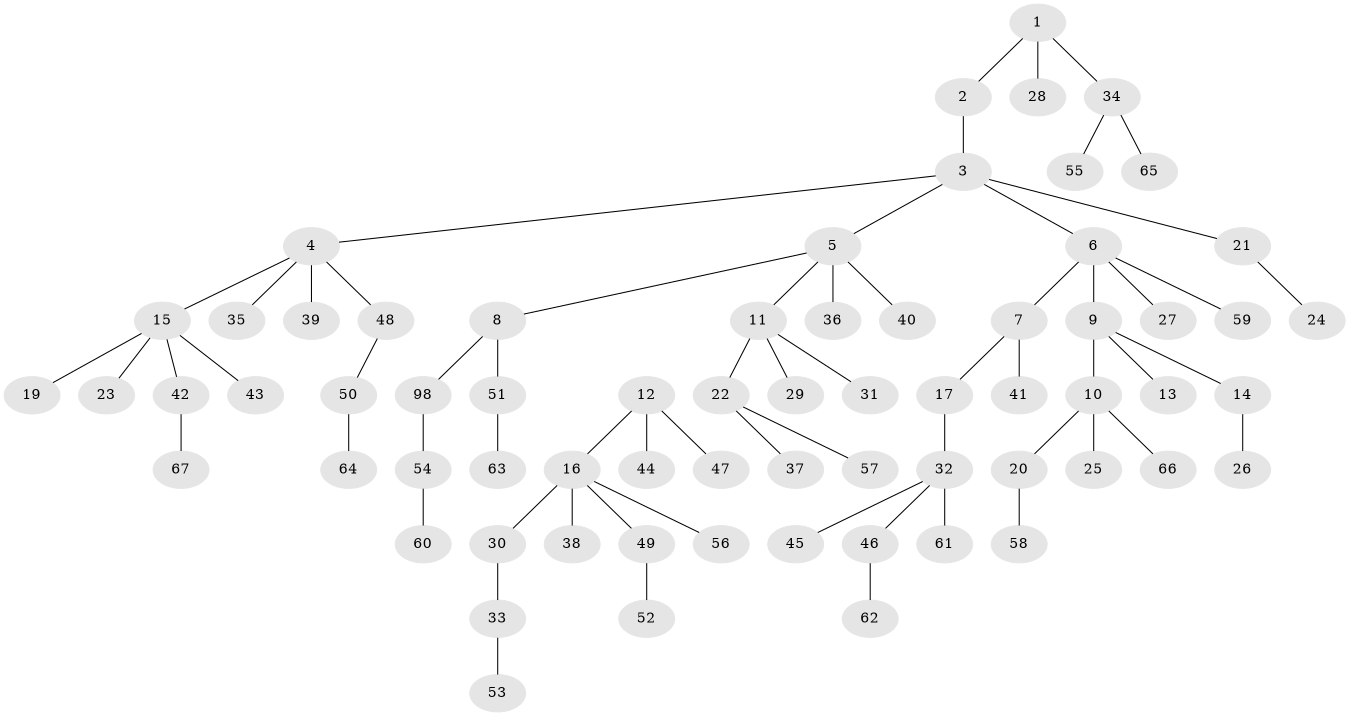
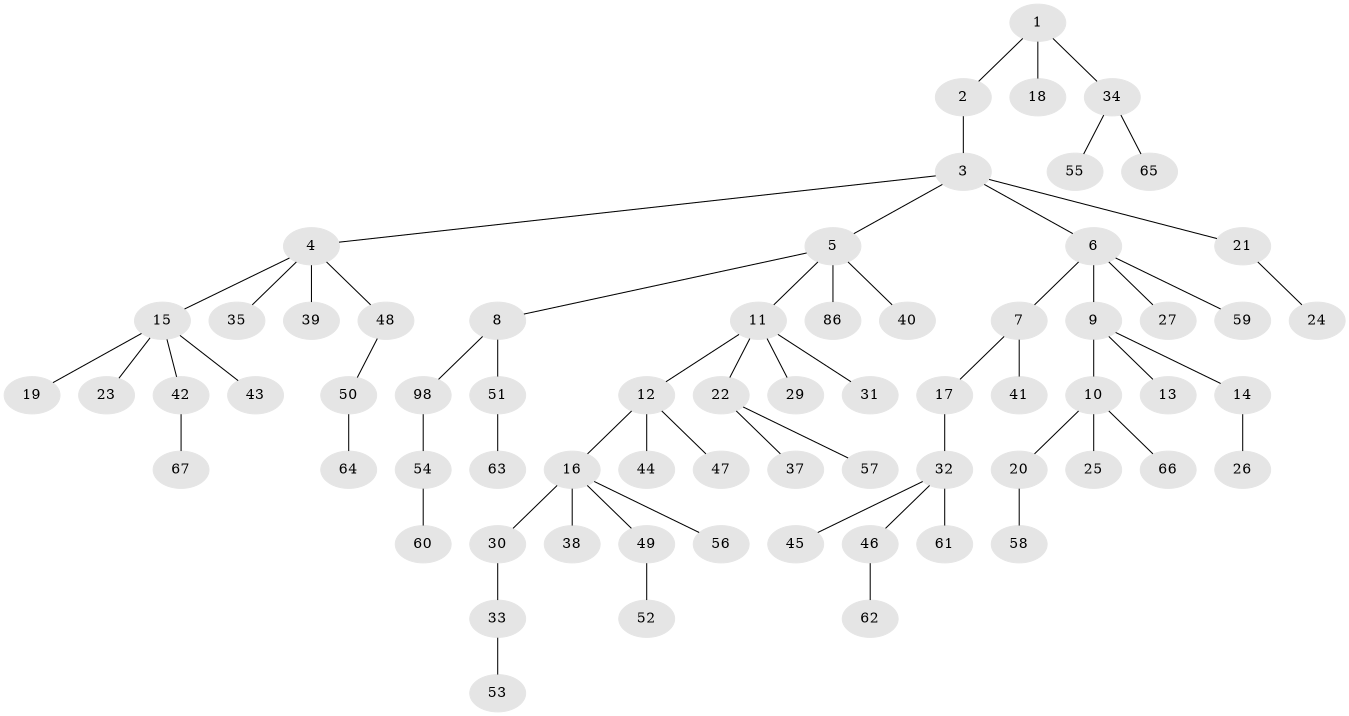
(1038, 97) -> (1038, 97)
(833, 321) -> (833, 321)
none -> (702, 358)
